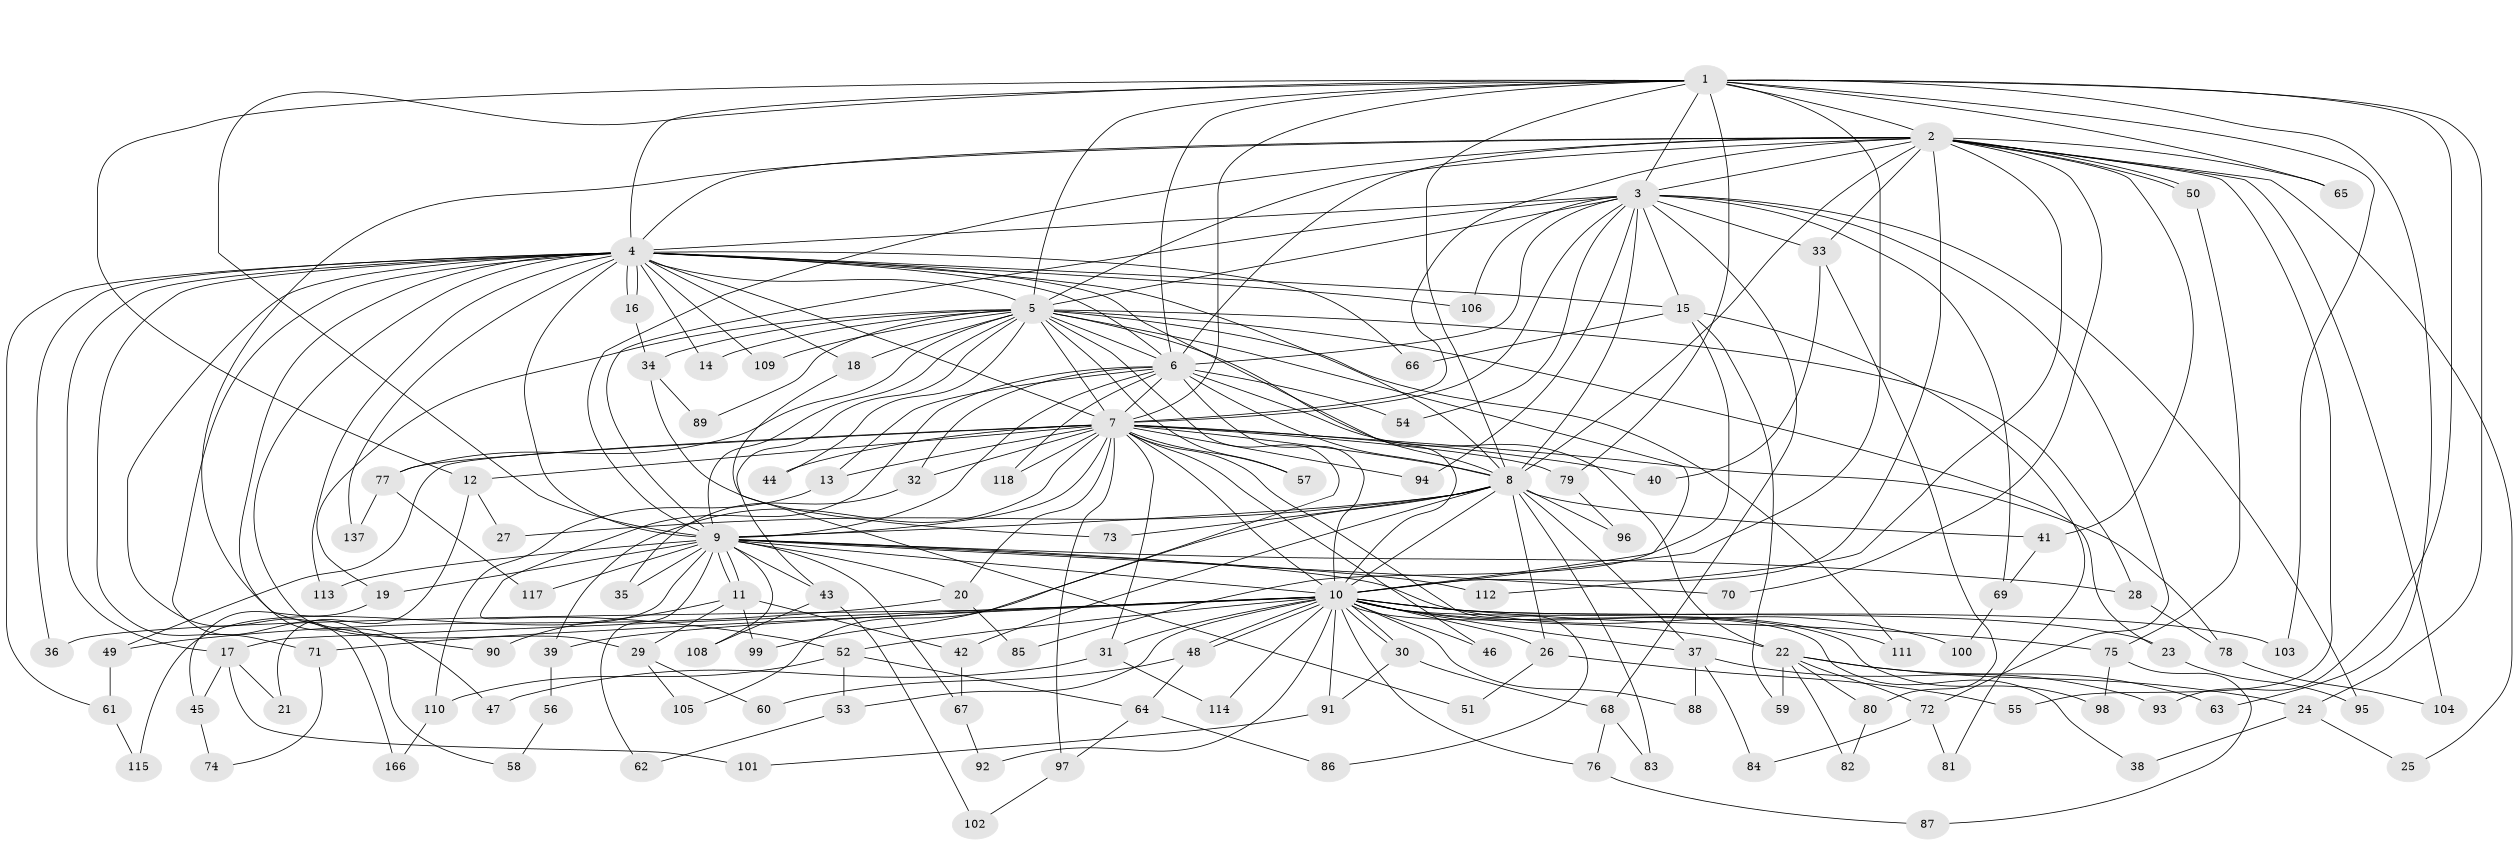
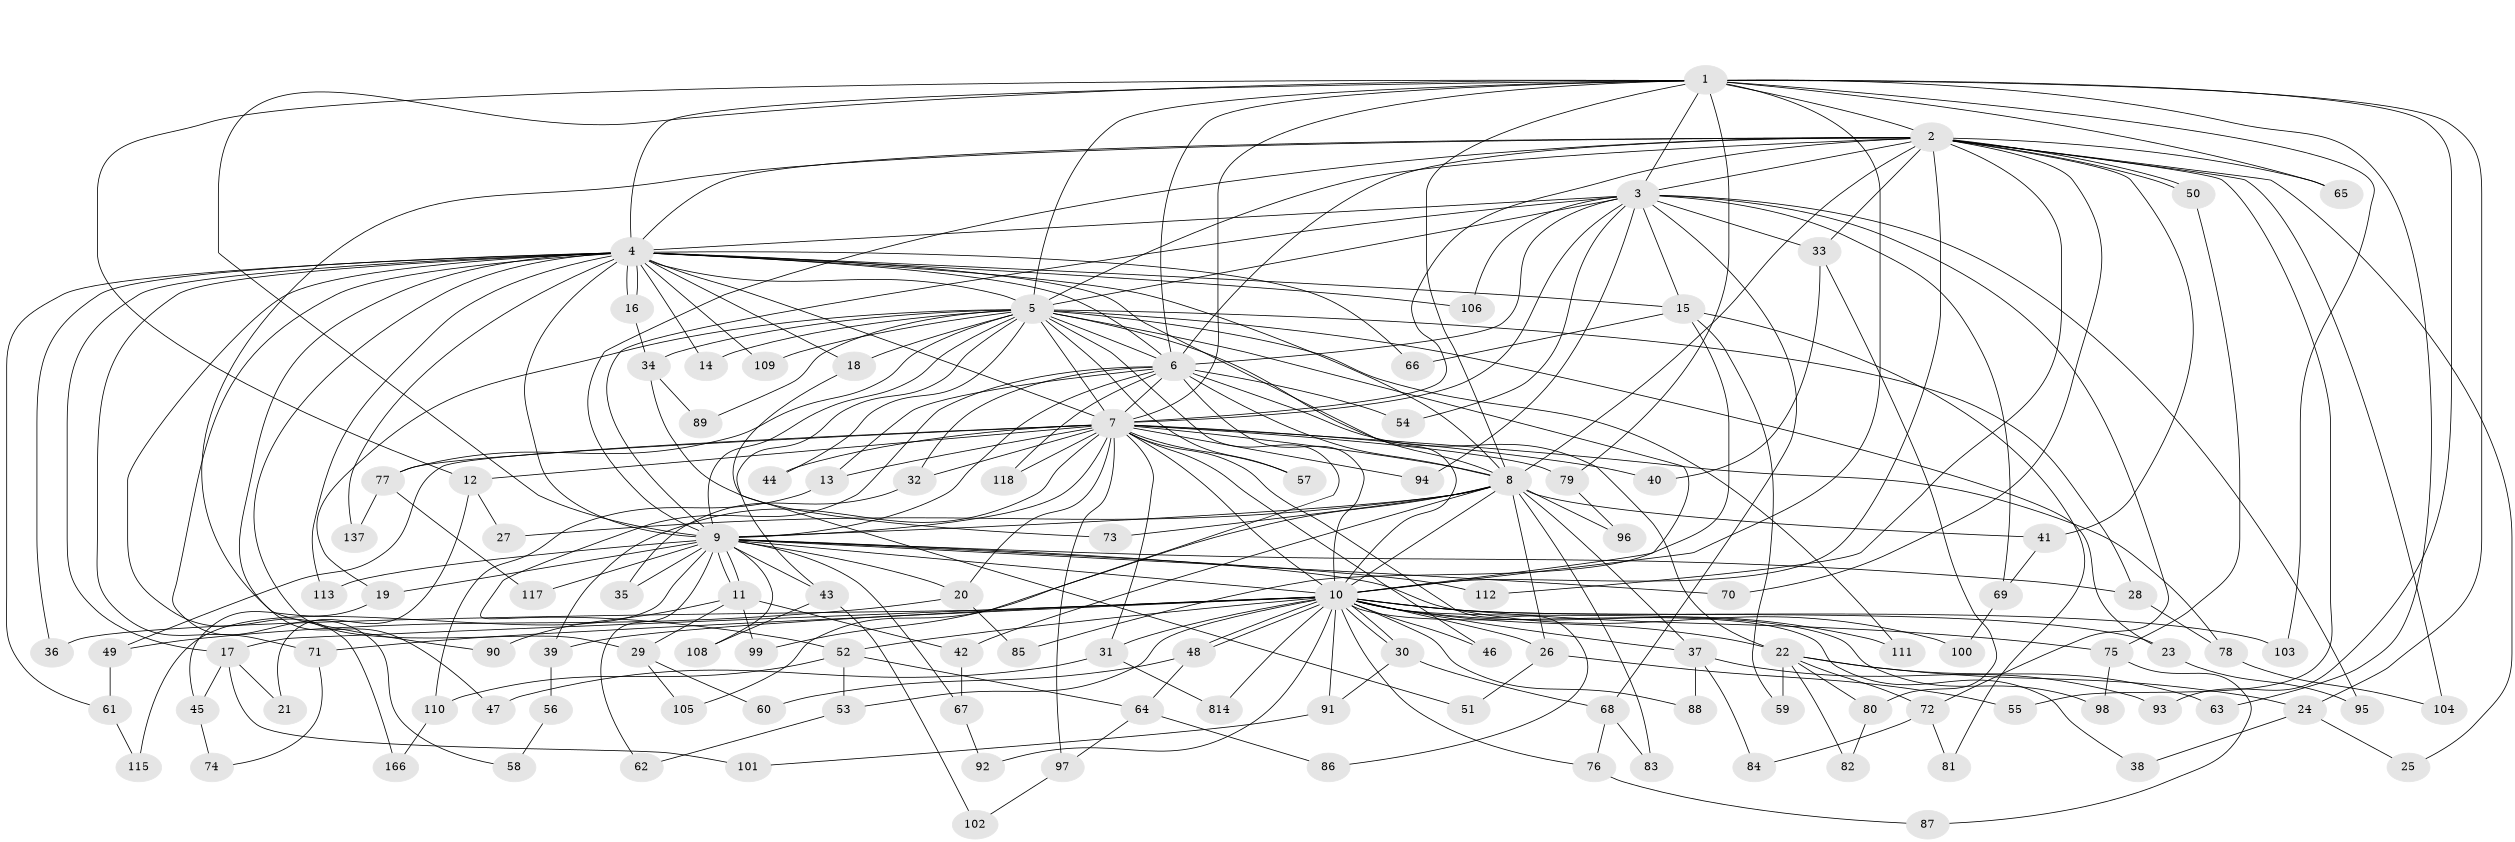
(1608, 351) -> none
(1220, 710) -> (1220, 710)
